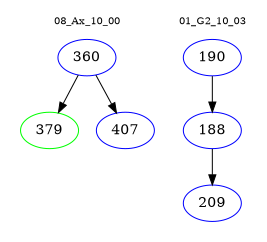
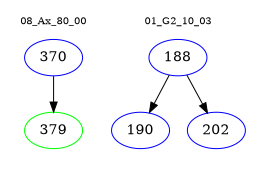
(87, 22) -> (54, 22)
(87, 58) -> (54, 58)
(212, 89) -> (162, 89)
(125, 130) -> none
(212, 203) -> (216, 130)
